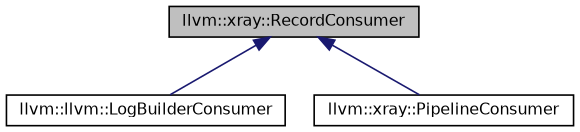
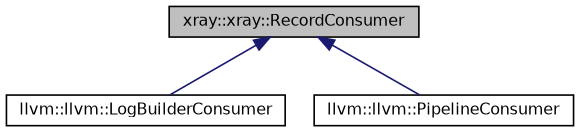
(294, 22) -> (294, 22)
(444, 110) -> (444, 110)
